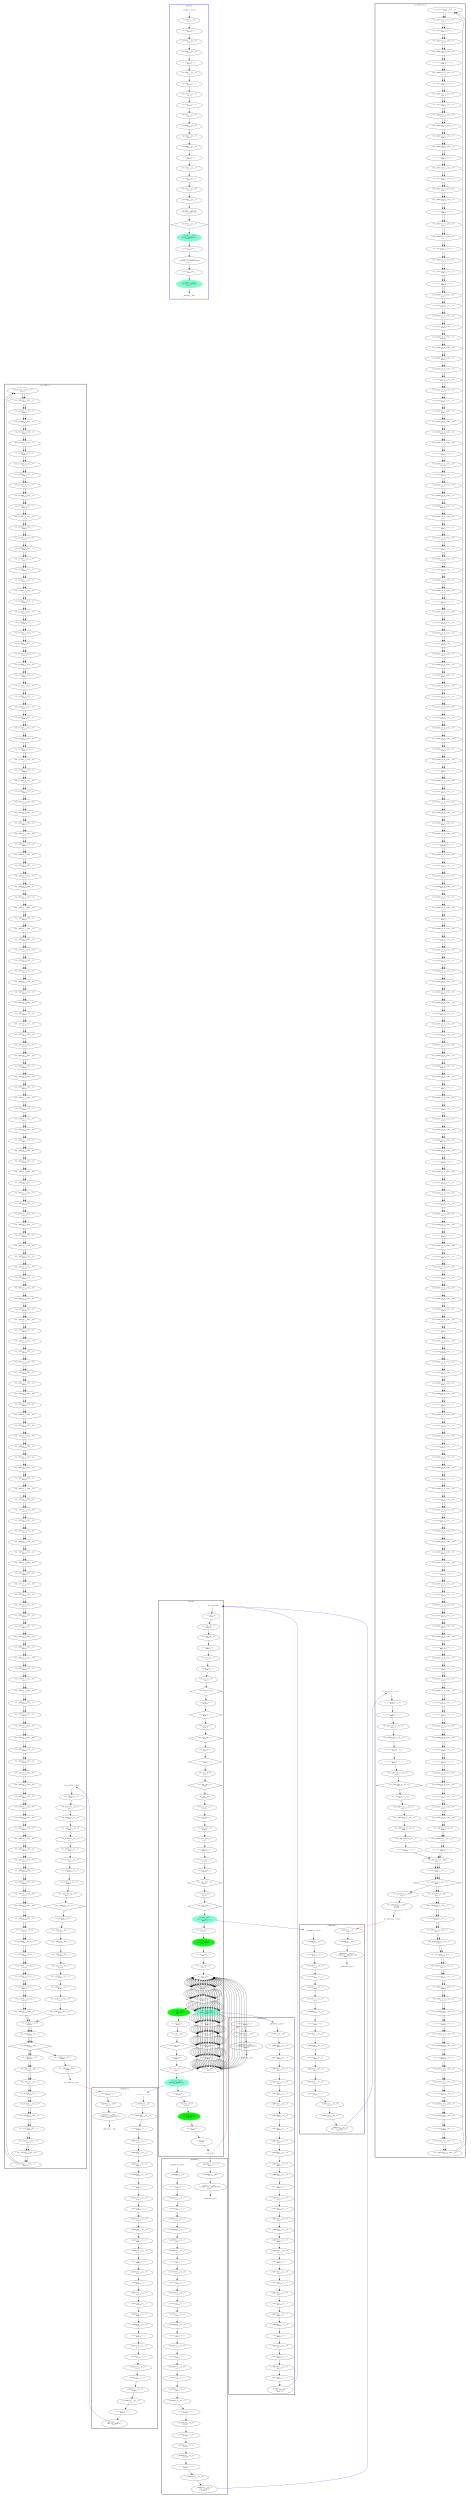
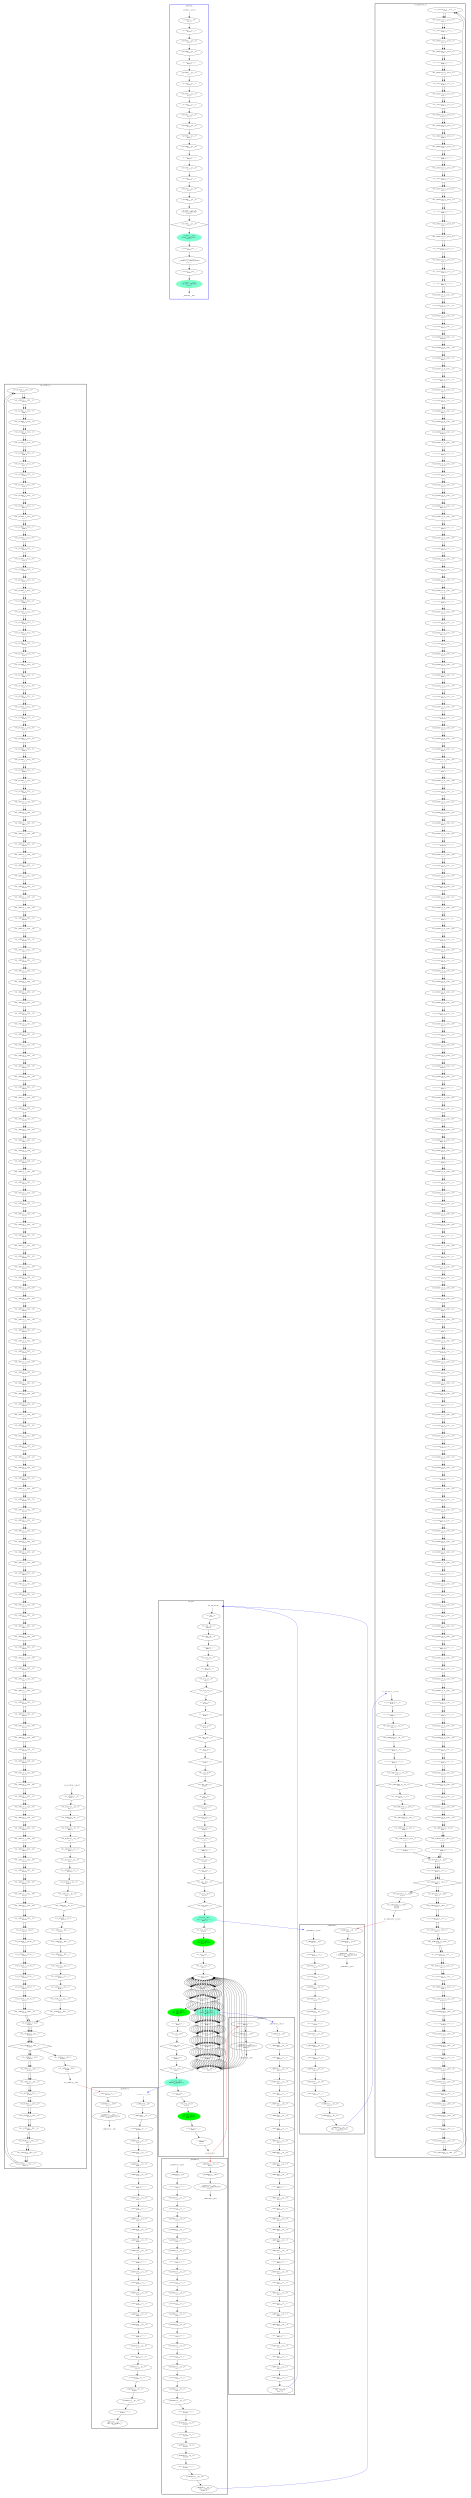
(89, 2106) -> none
